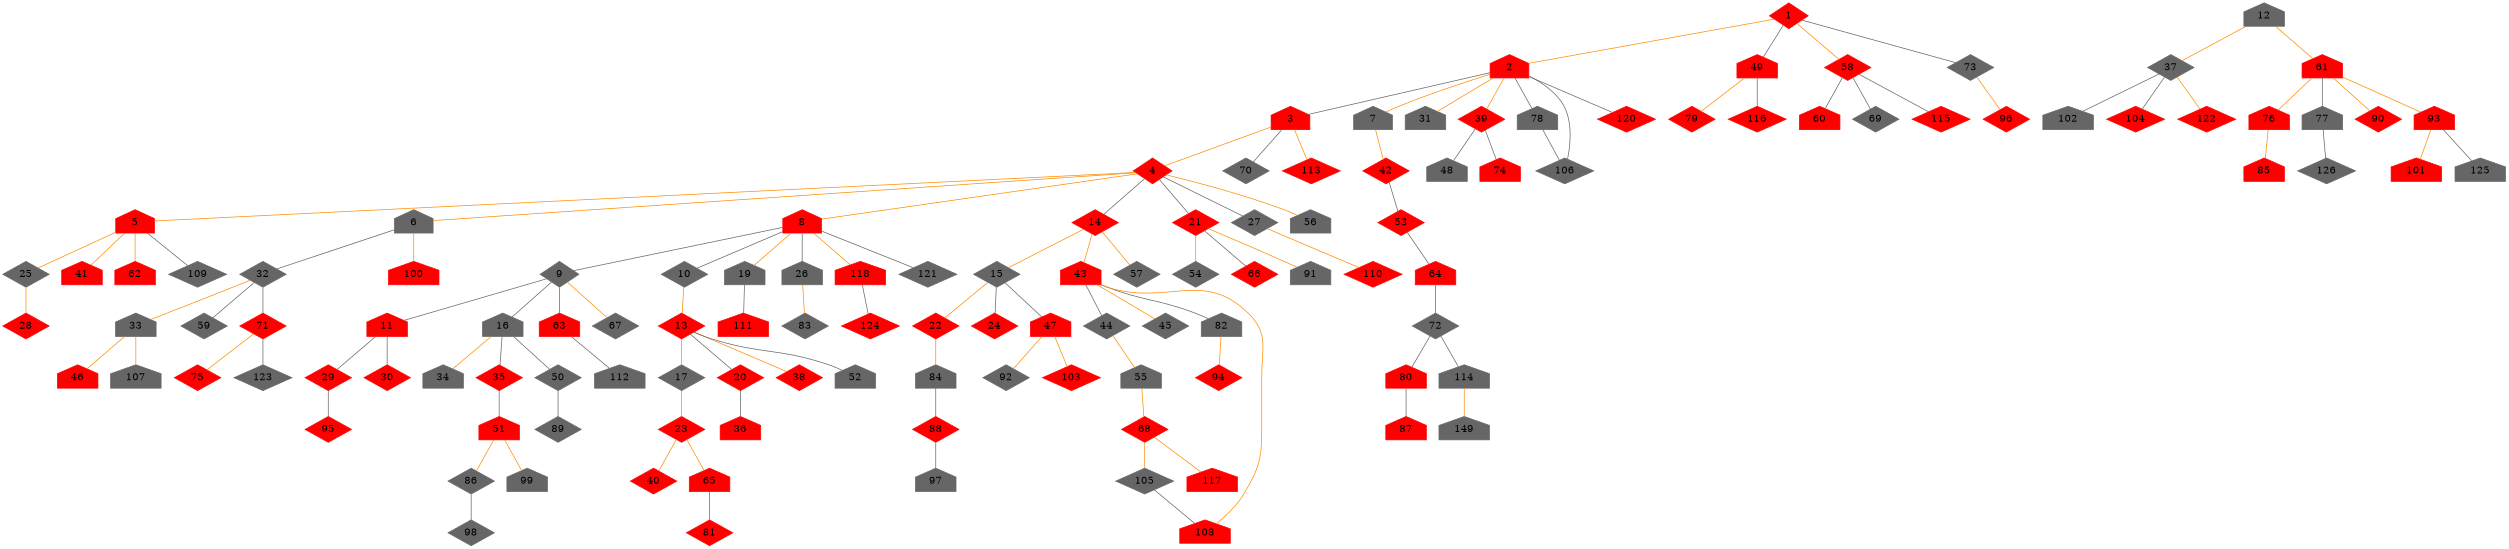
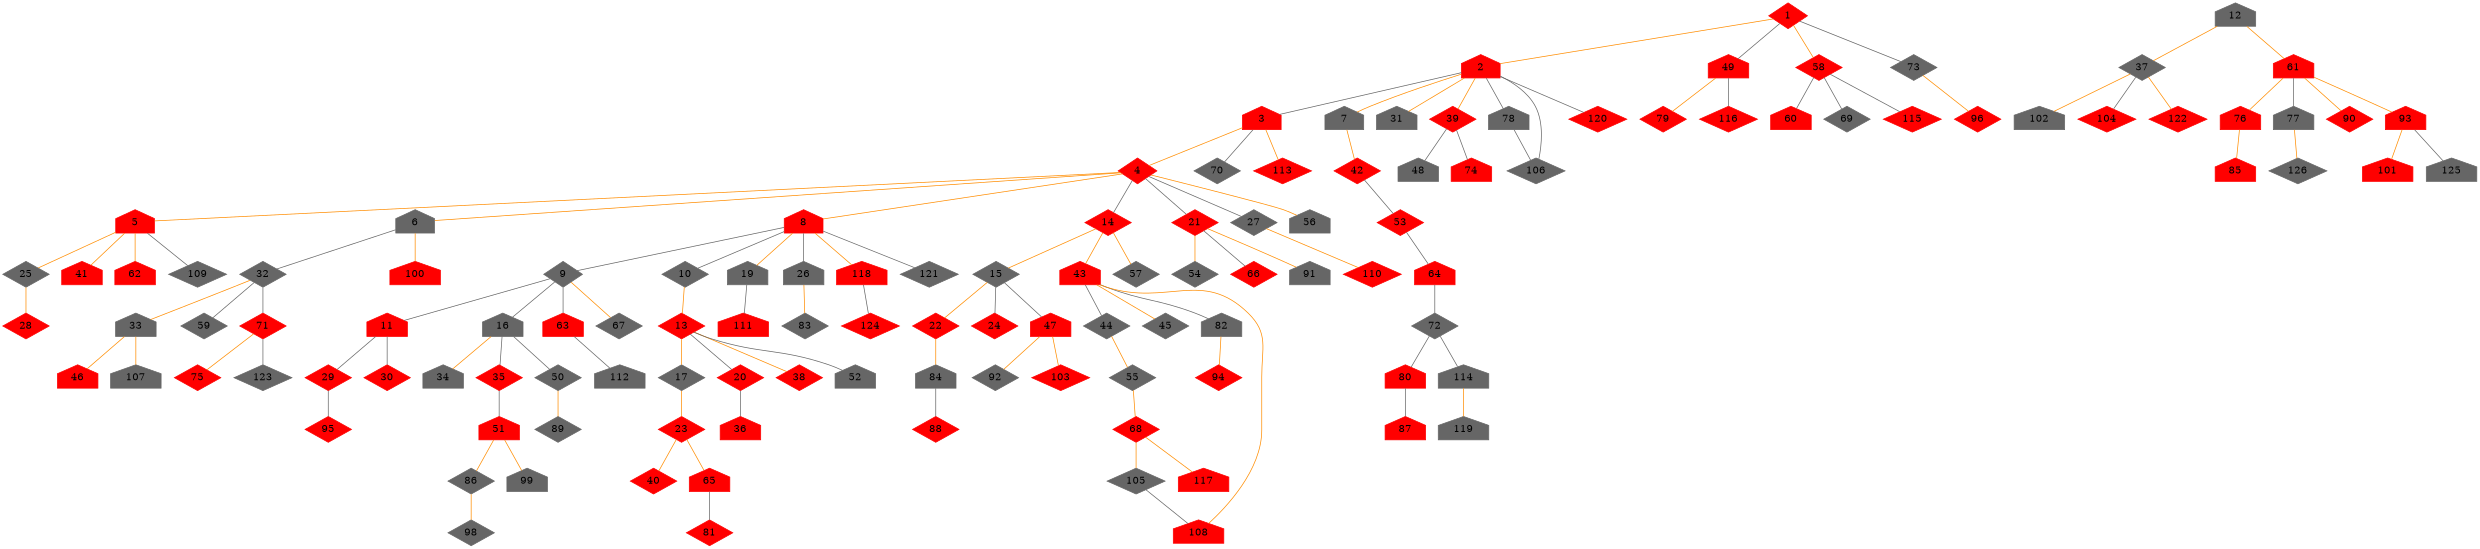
(2121, 93) -> (2092, 93)
(2324, 144) -> (2296, 144)
(1141, 378) -> (1133, 378)
(558, 404) -> (558, 404)
(1464, 429) -> (1464, 429)
(936, 481) -> none
(471, 507) -> (471, 507)
